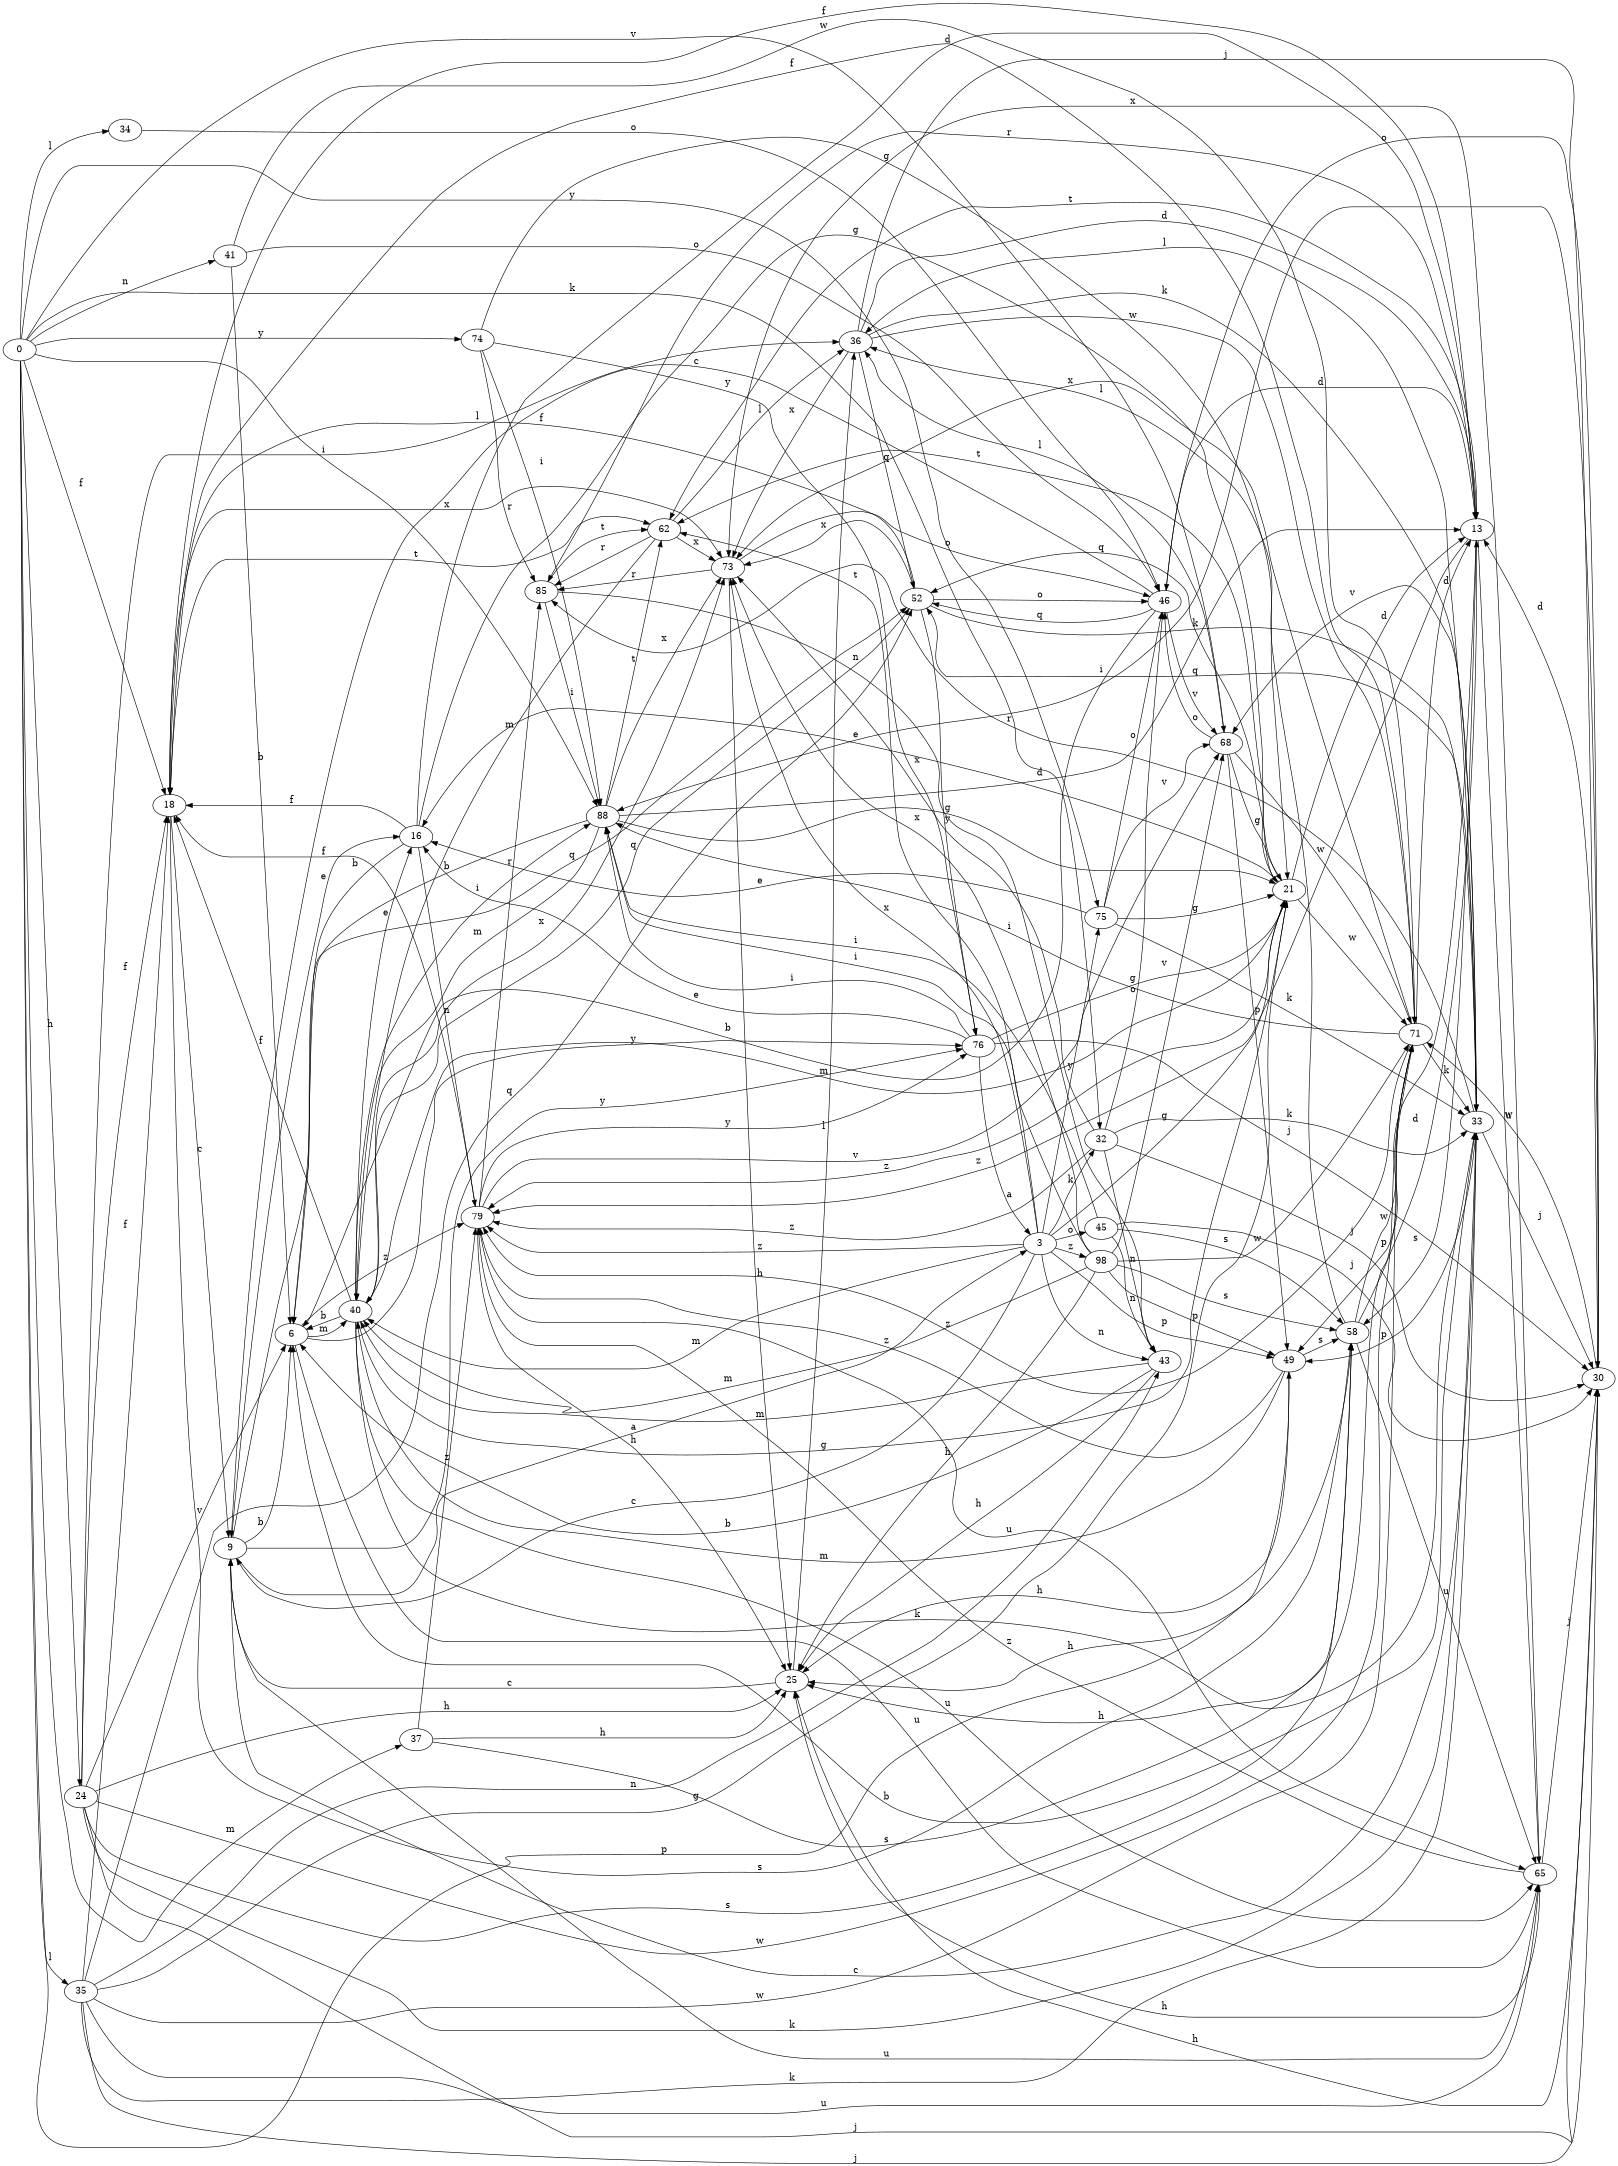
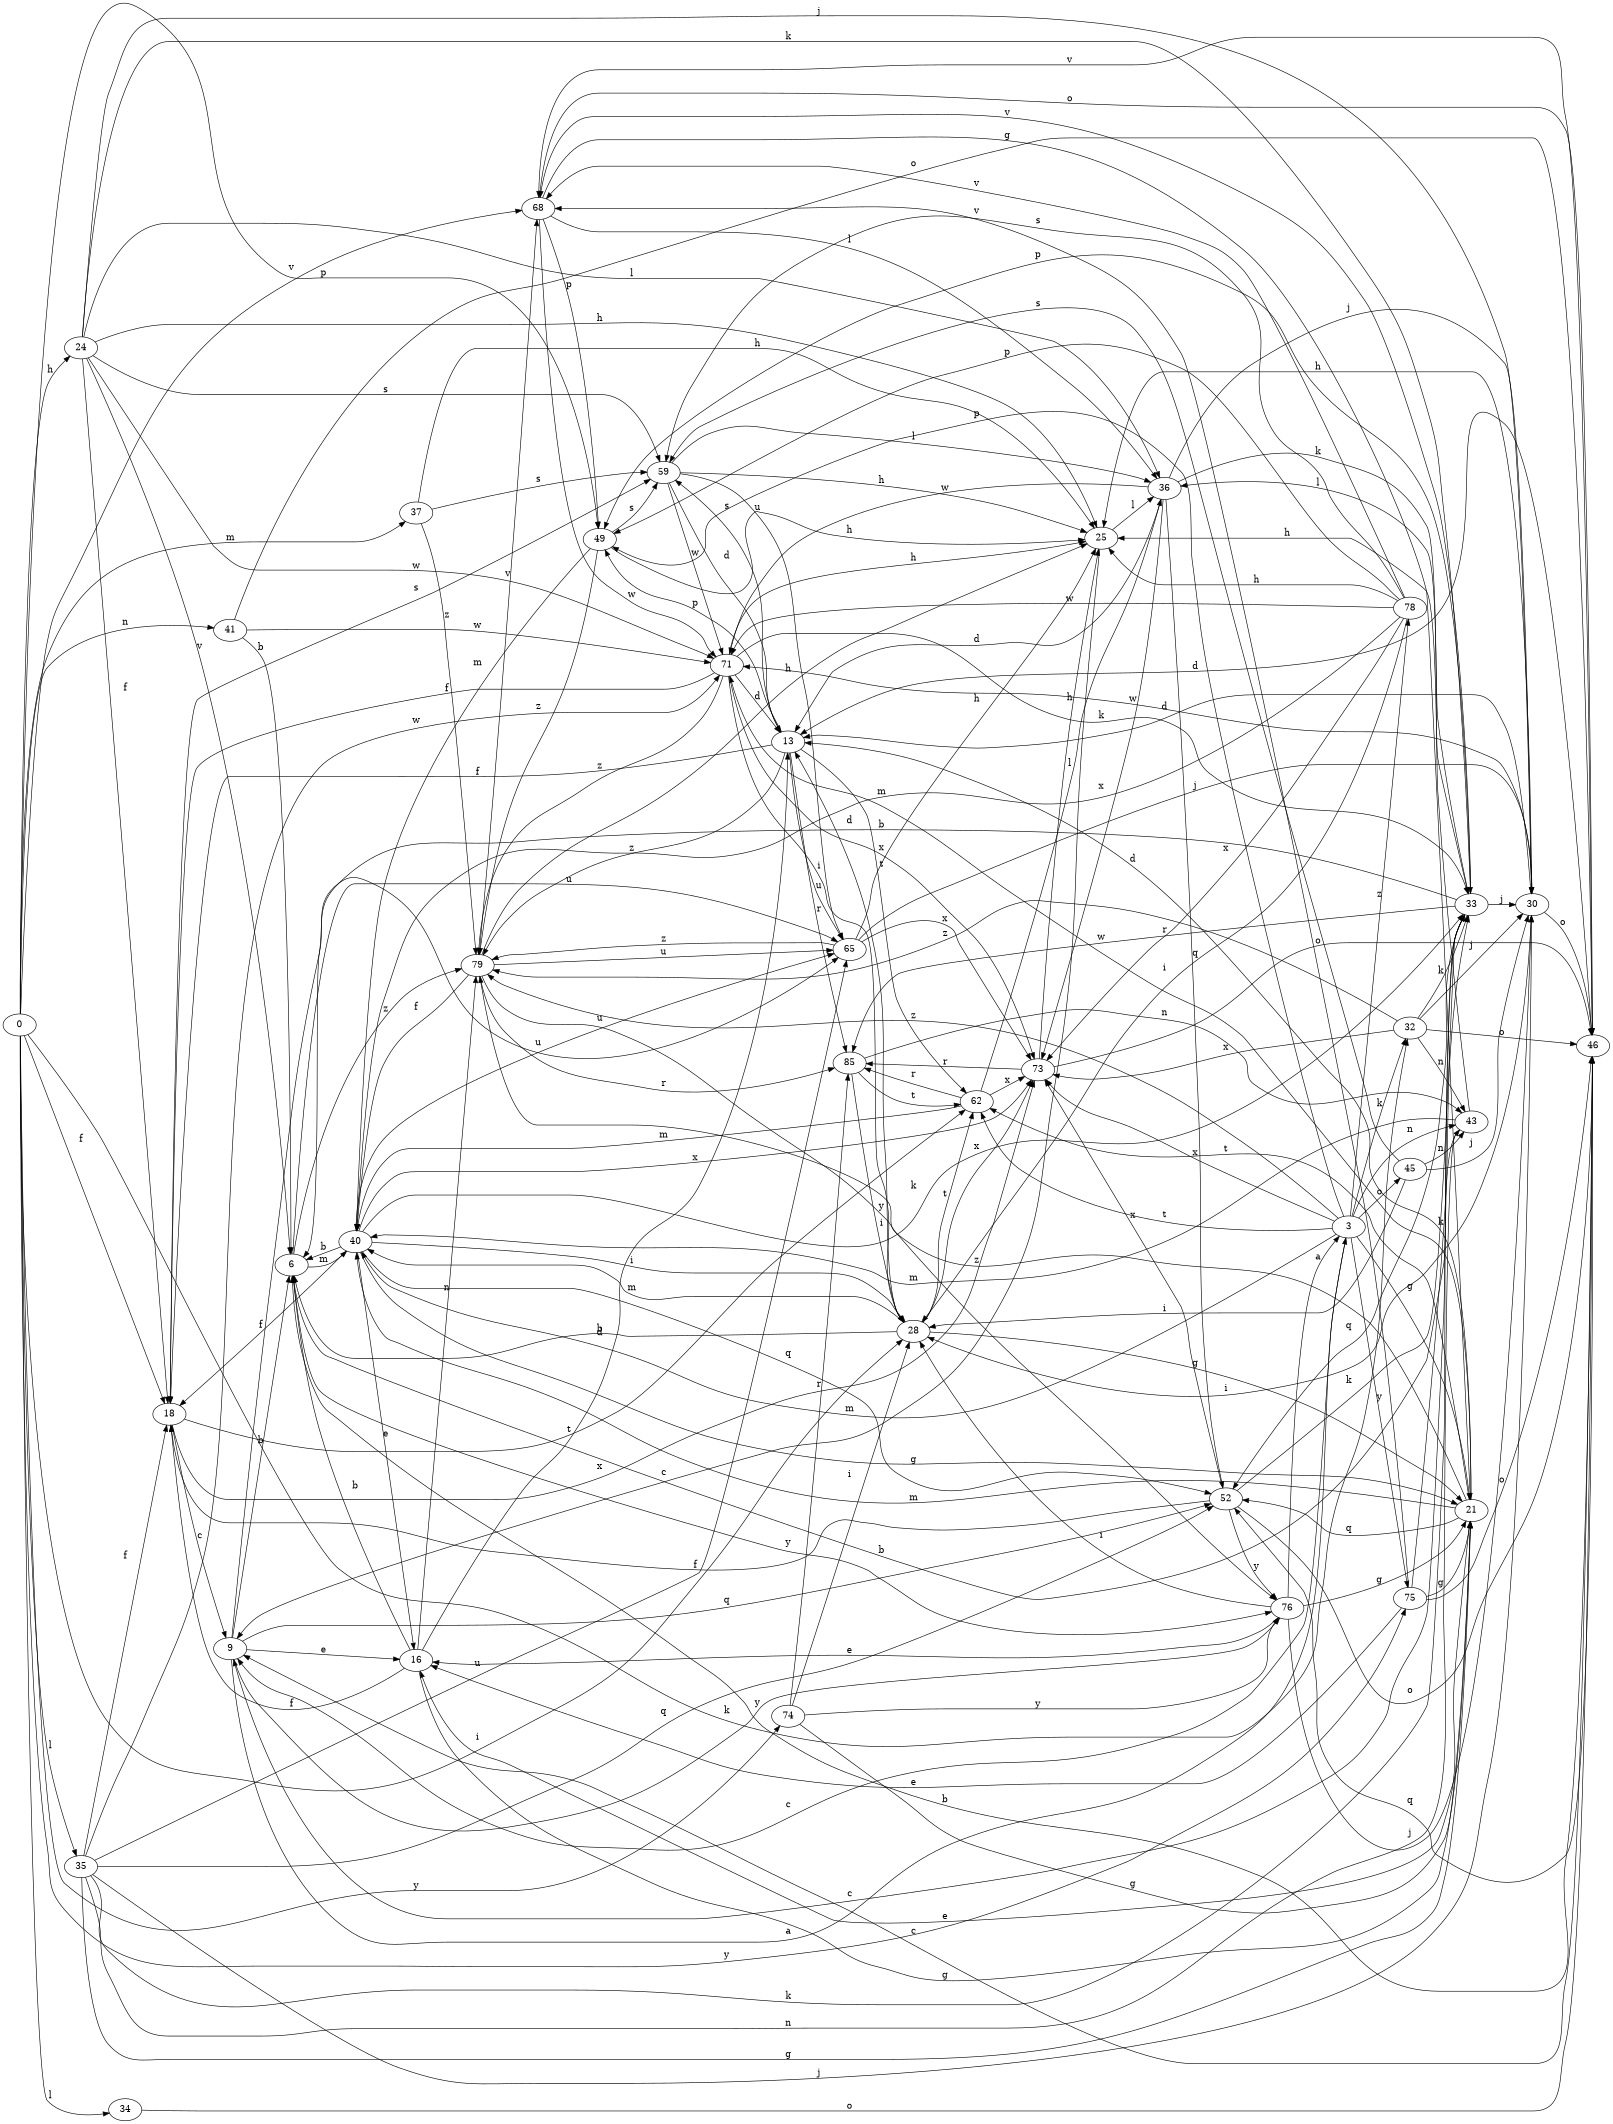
(603, 816) -> (913, 1331)
(411, 930) -> (377, 1083)
(1101, 1261) -> (1410, 608)
(1352, 1333) -> (664, 473)
